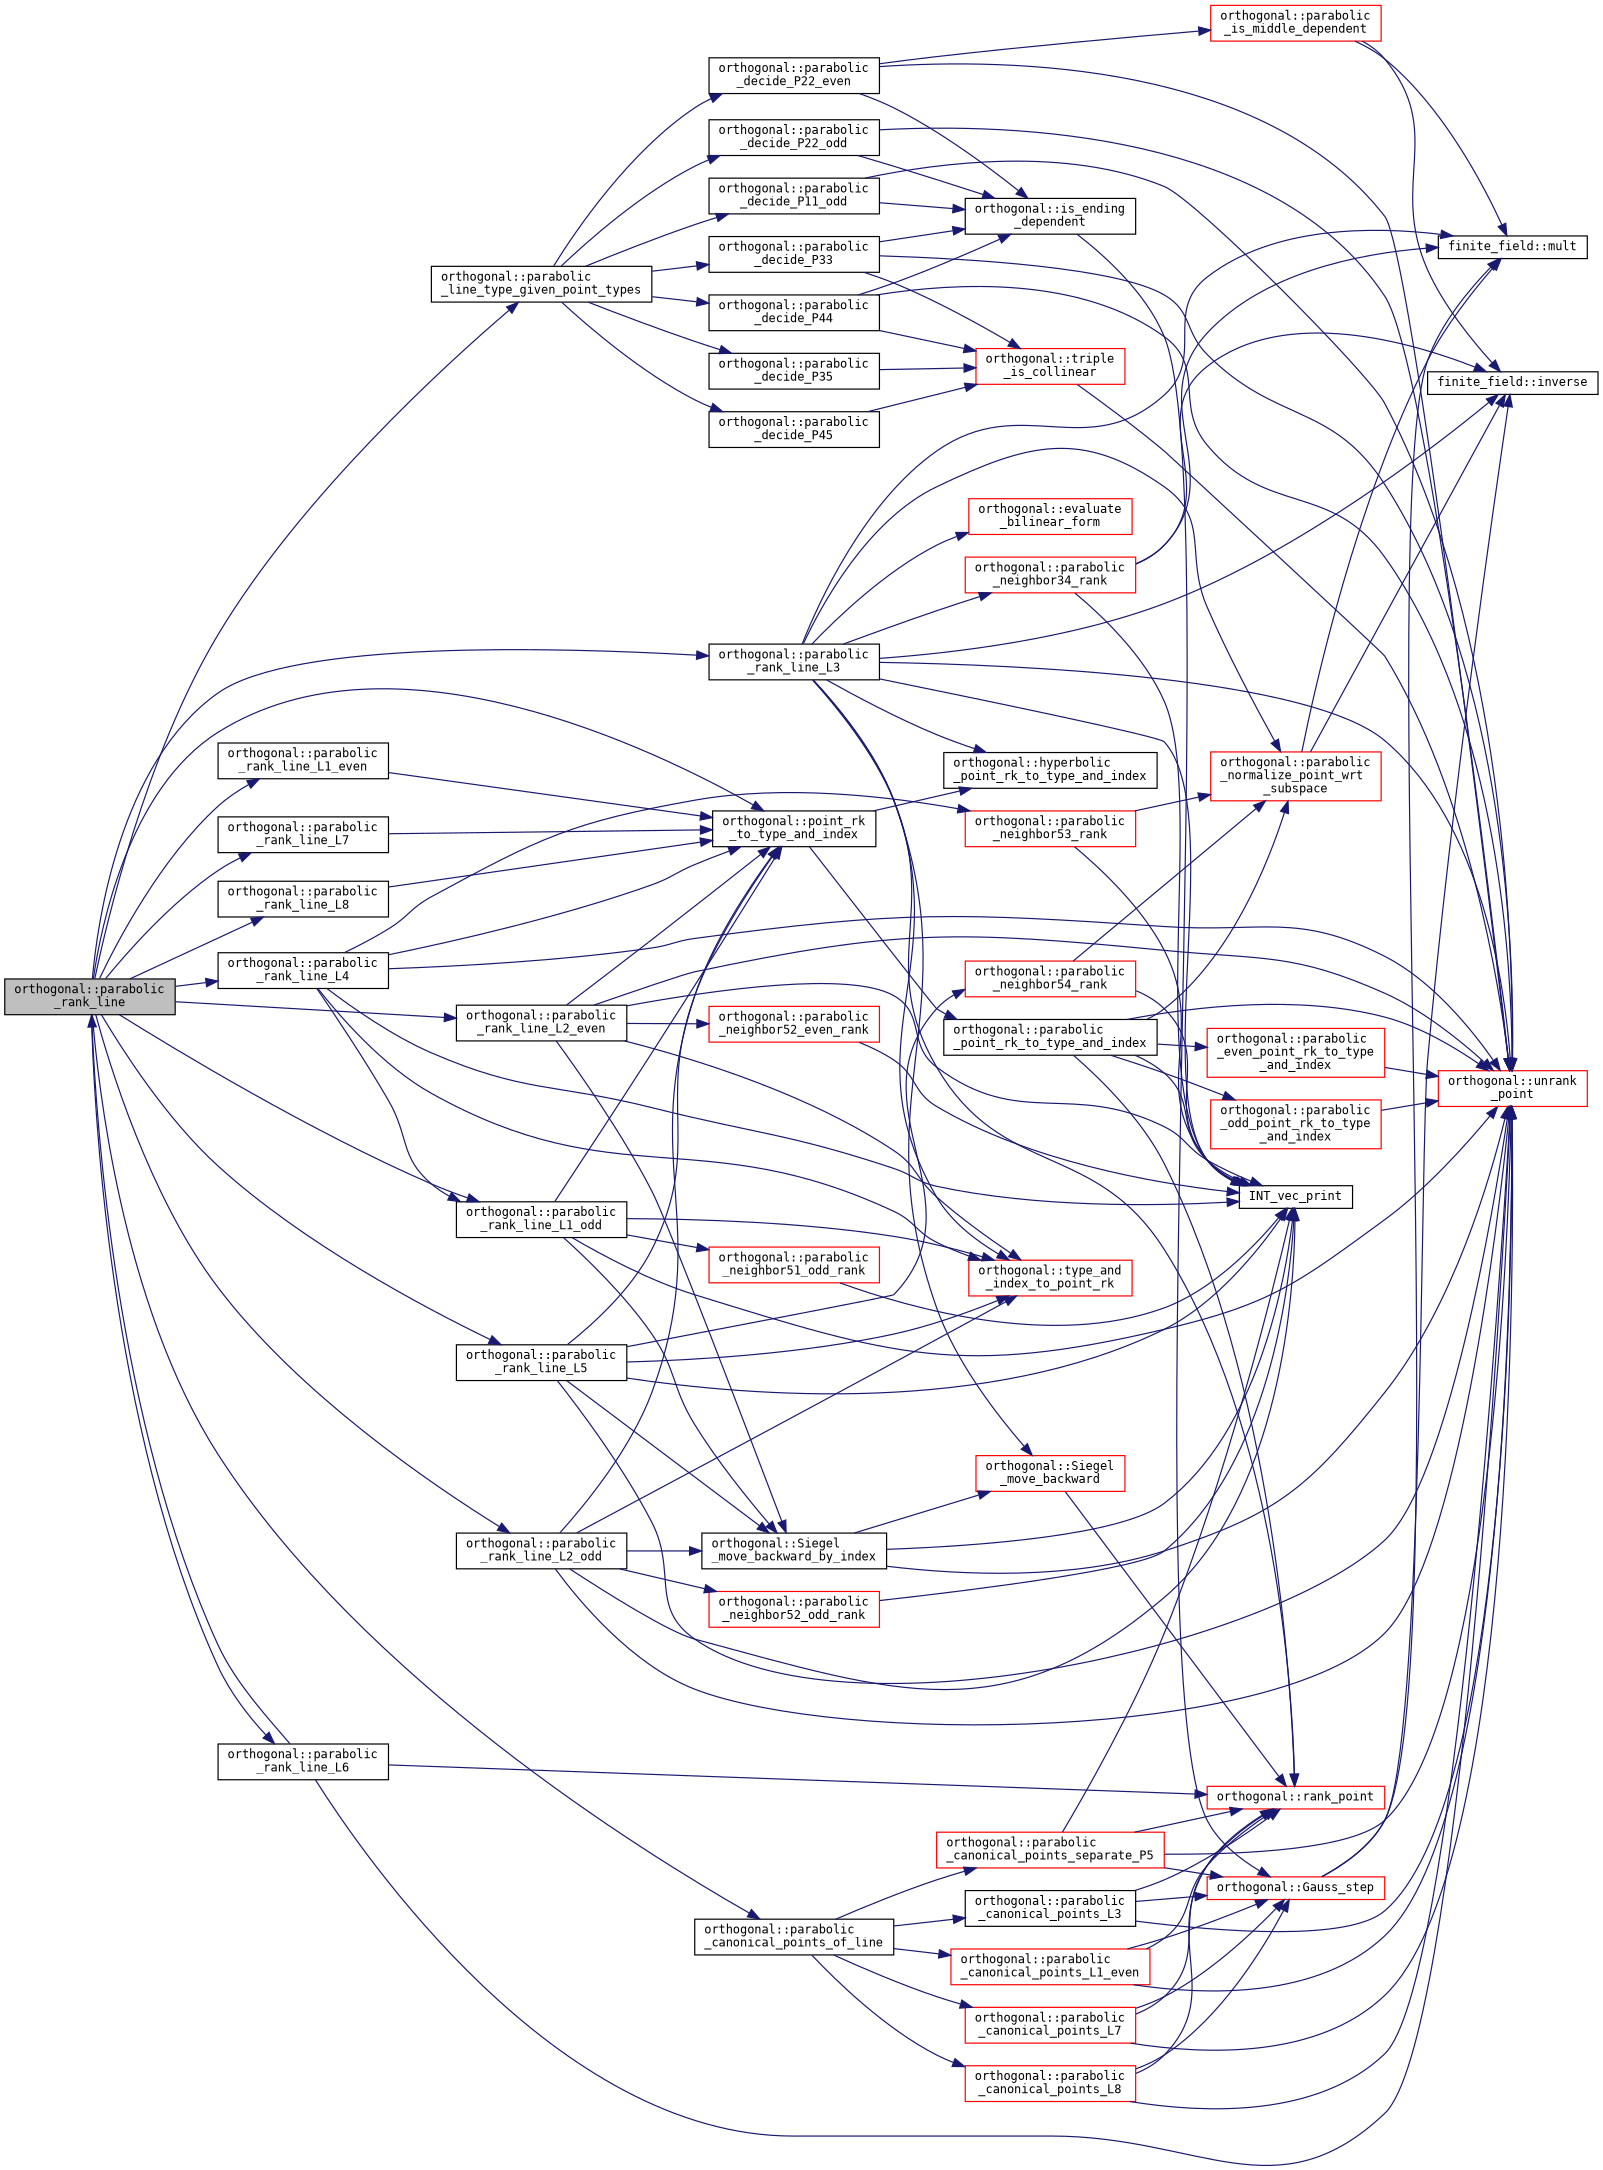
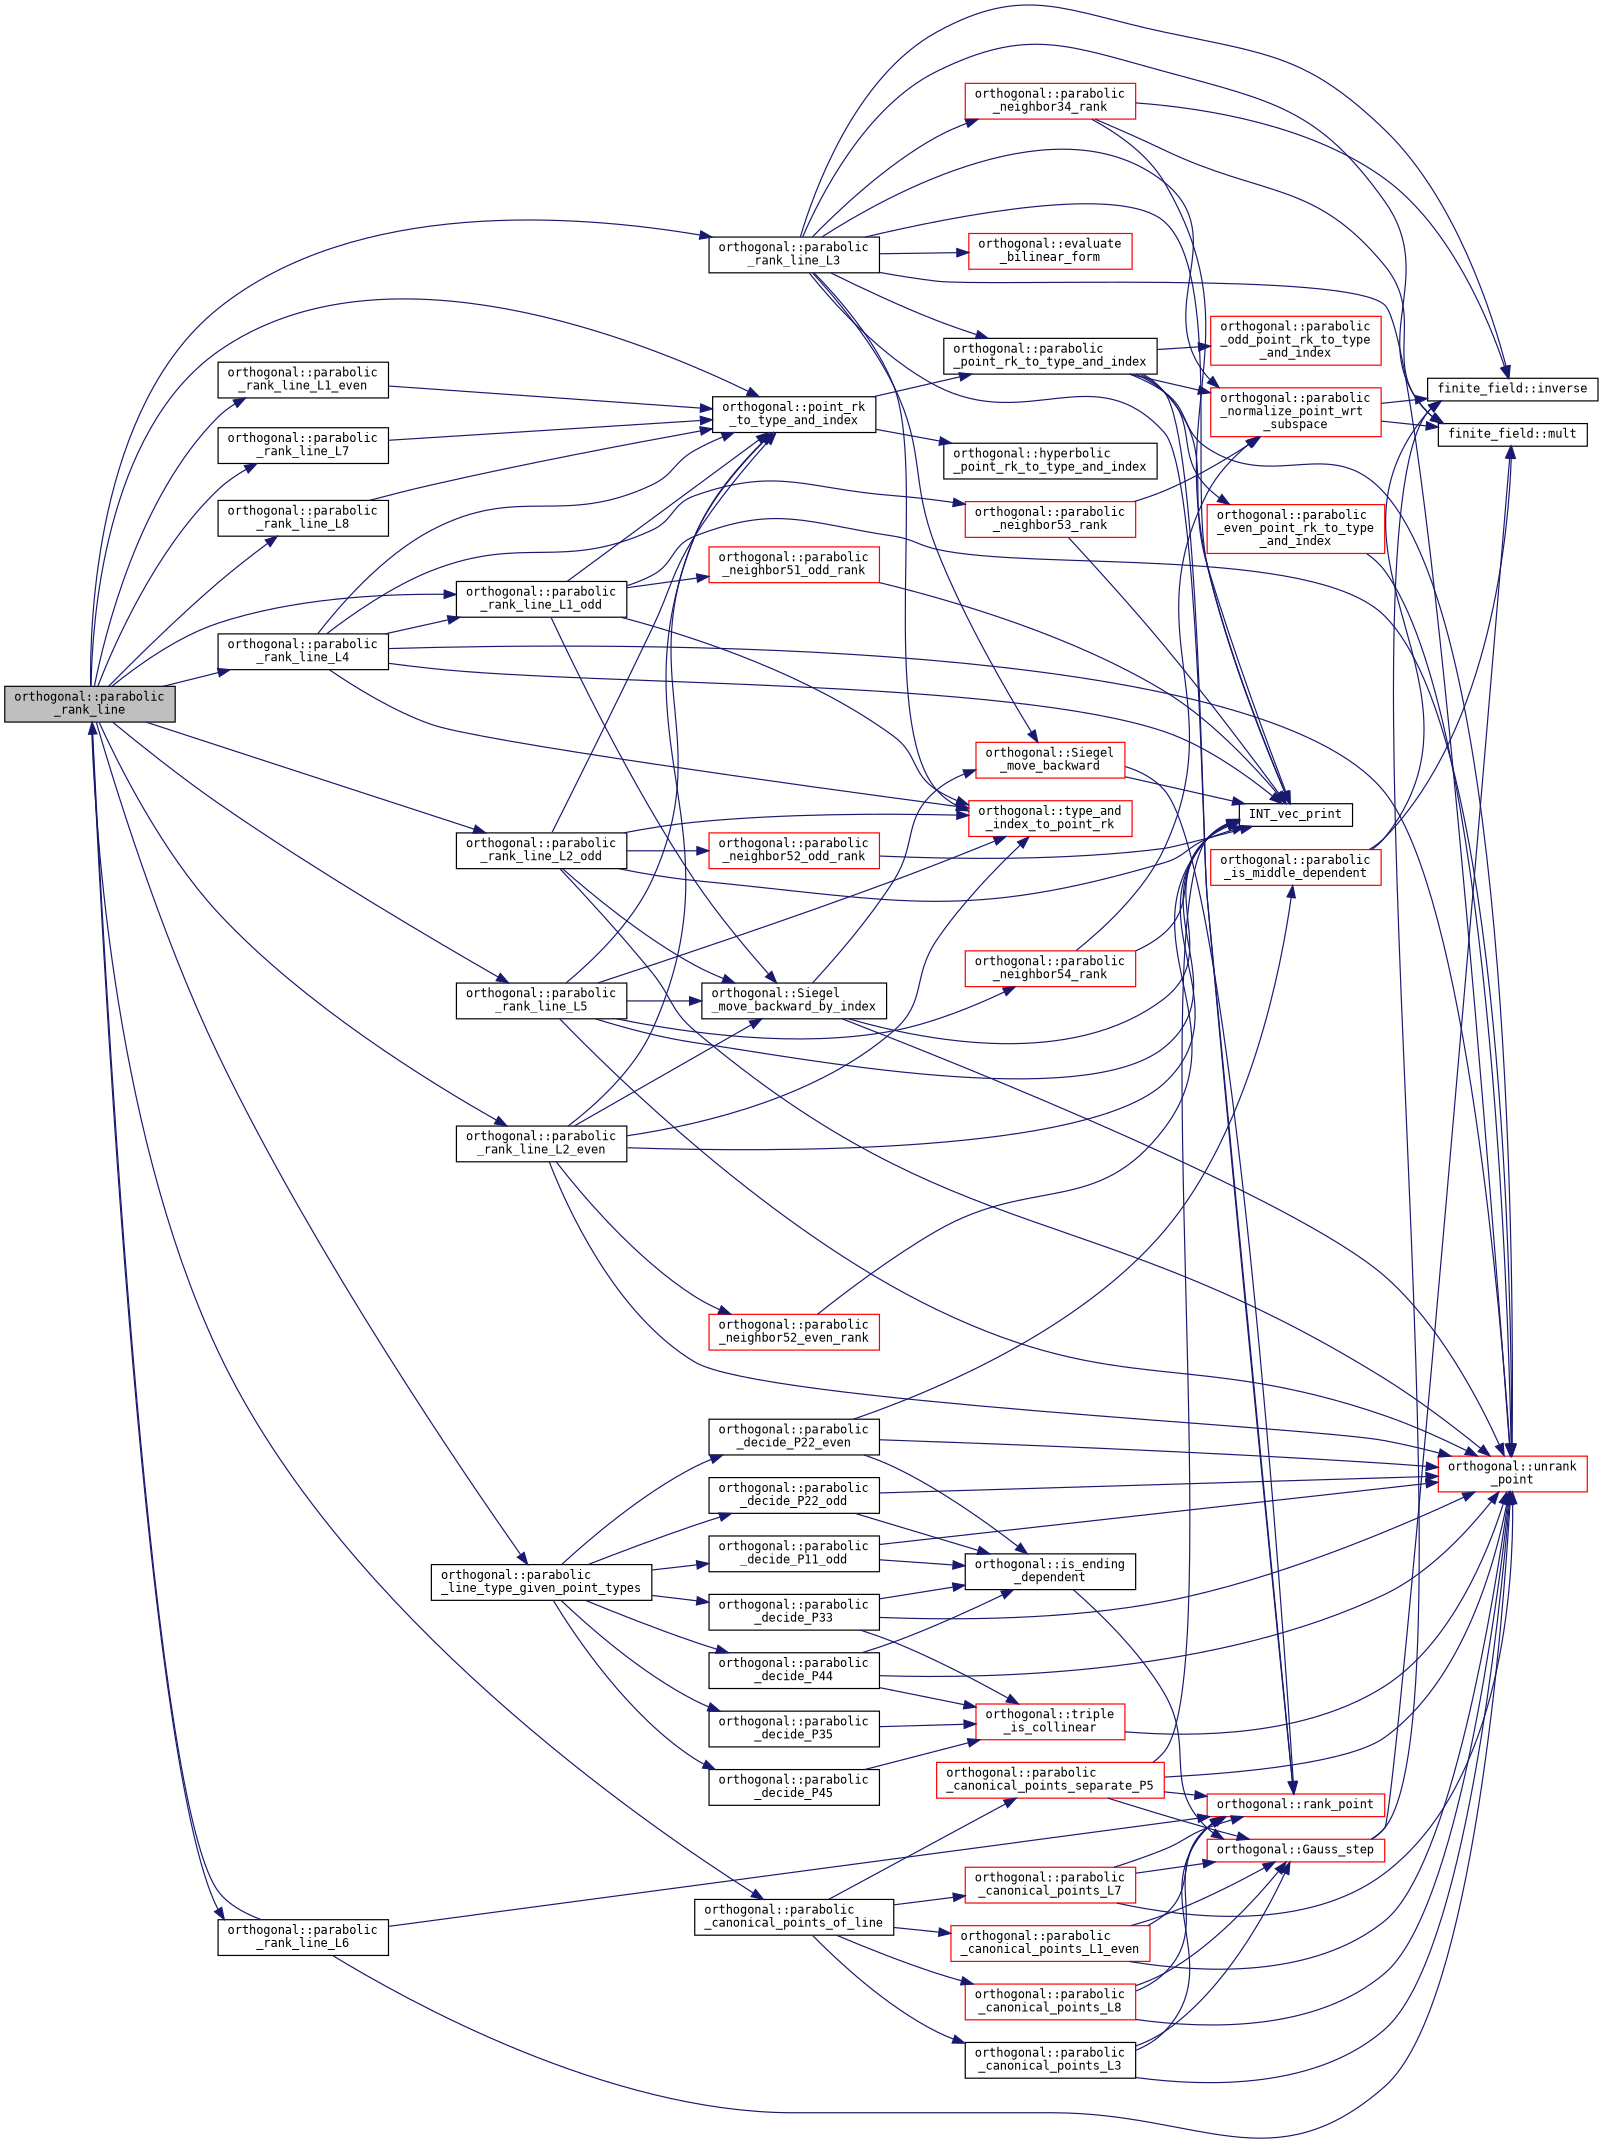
(899, 718) -> (903, 306)
none -> (1176, 788)
(1404, 1107) -> none
